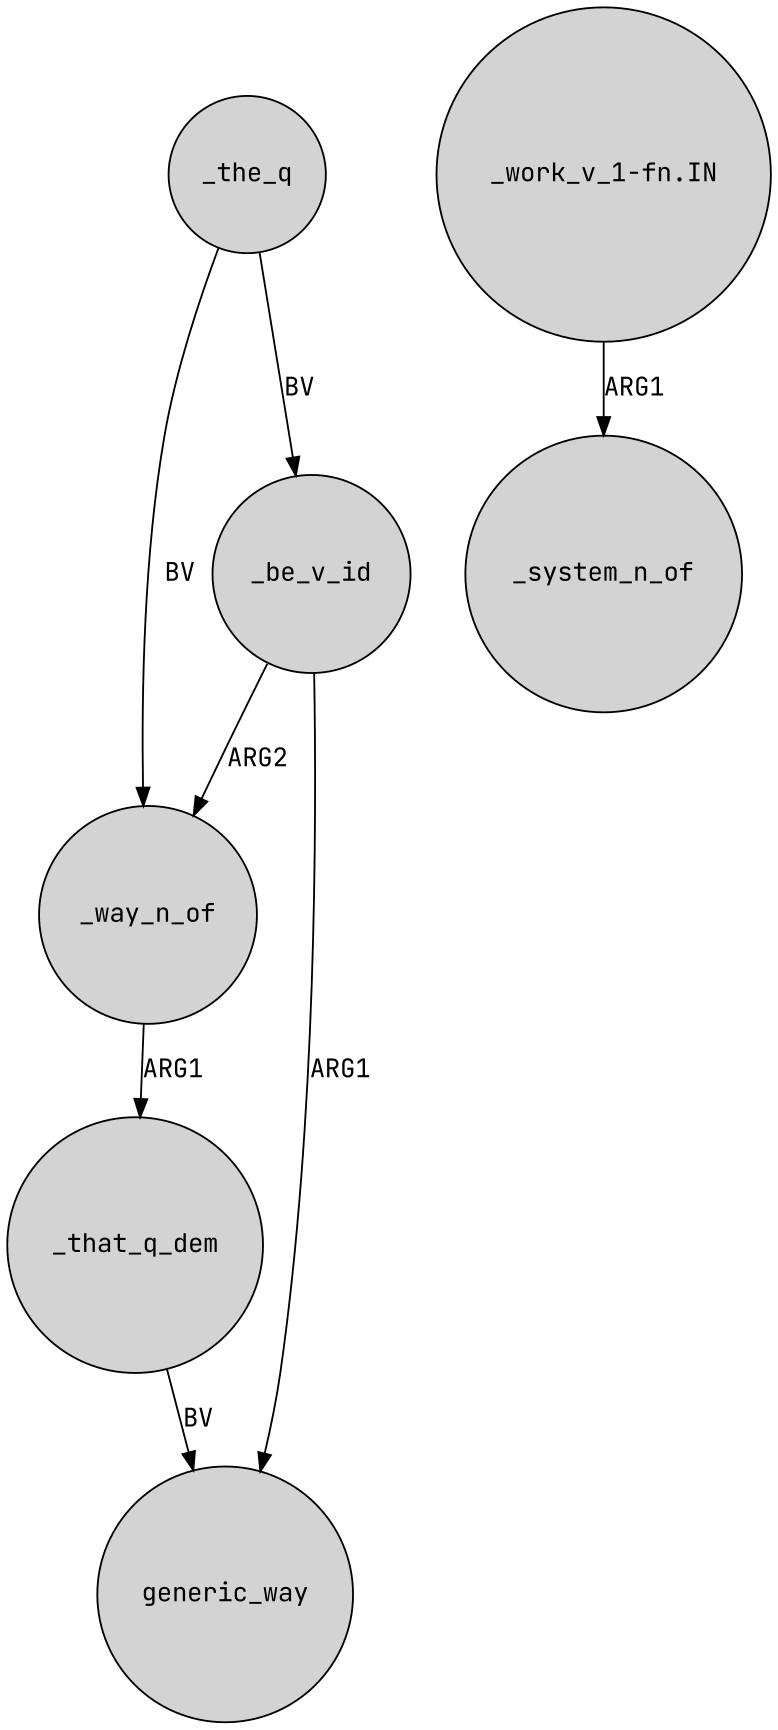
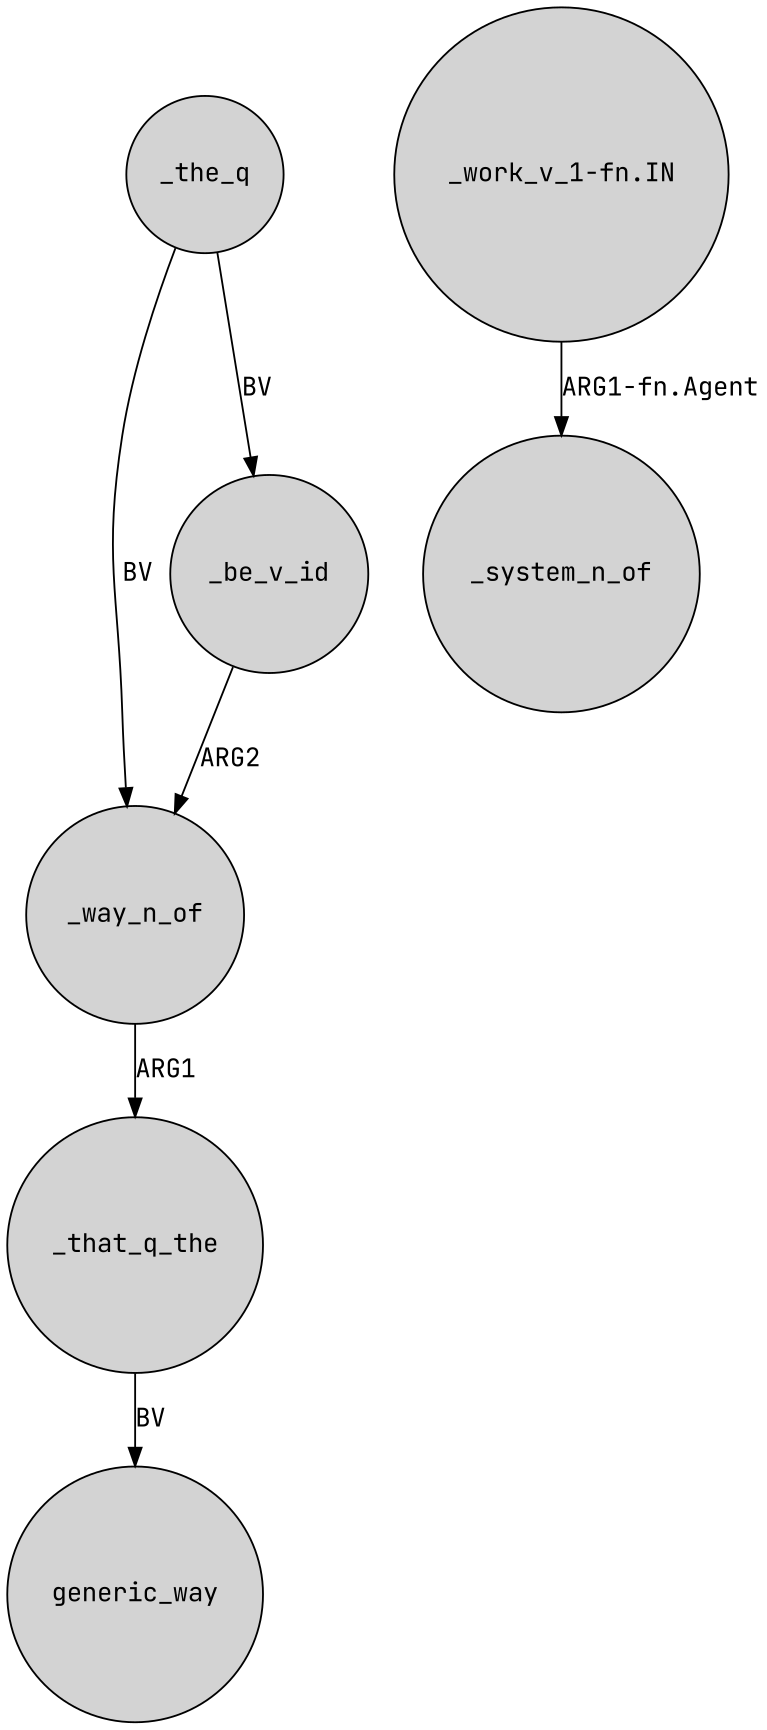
(635, 389) -> (661, 389)
(308, 1065) -> none
(135, 1245) -> (135, 1245)
